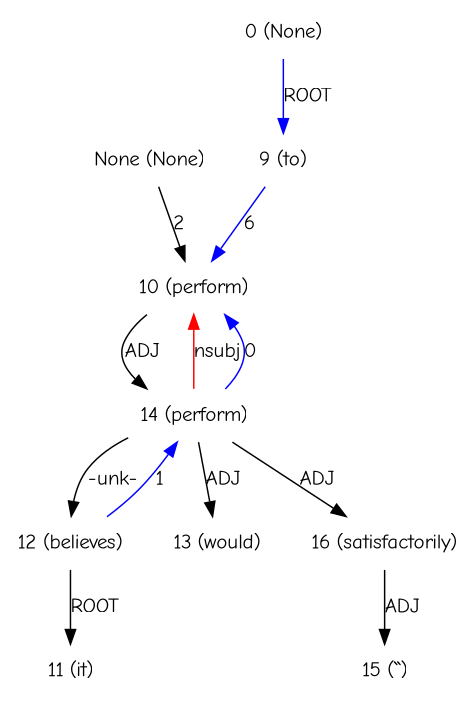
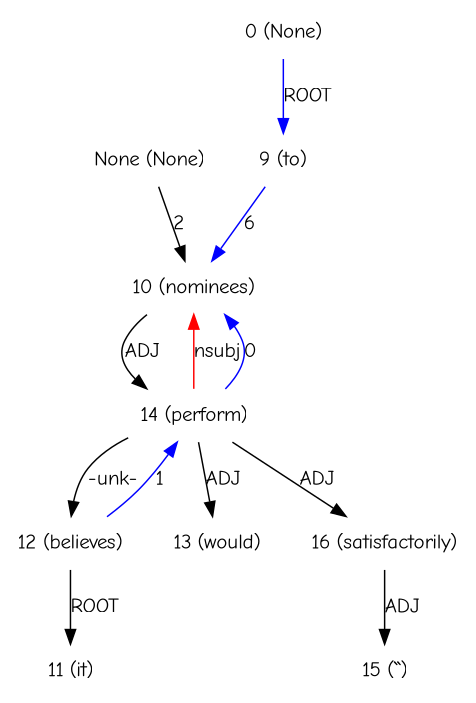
(194, 288) -> (194, 288)
